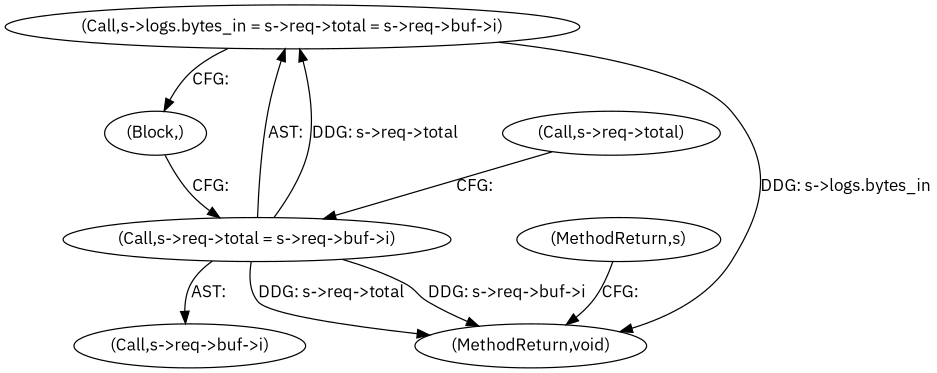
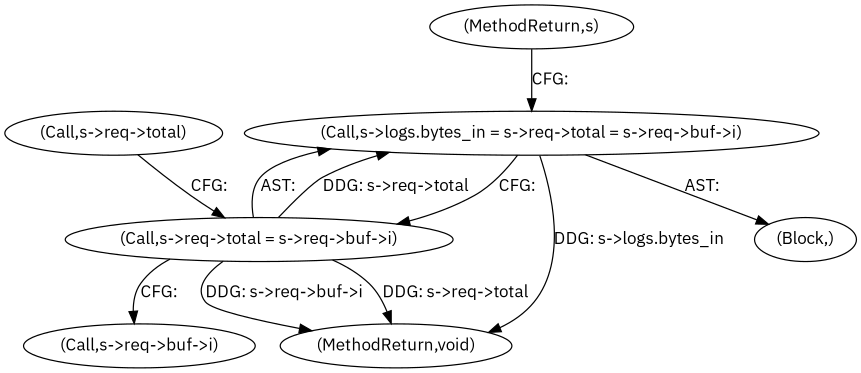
(213, 80) -> (704, 186)
(184, 186) -> (470, 198)
(599, 292) -> (532, 74)
(211, 293) -> (161, 293)
